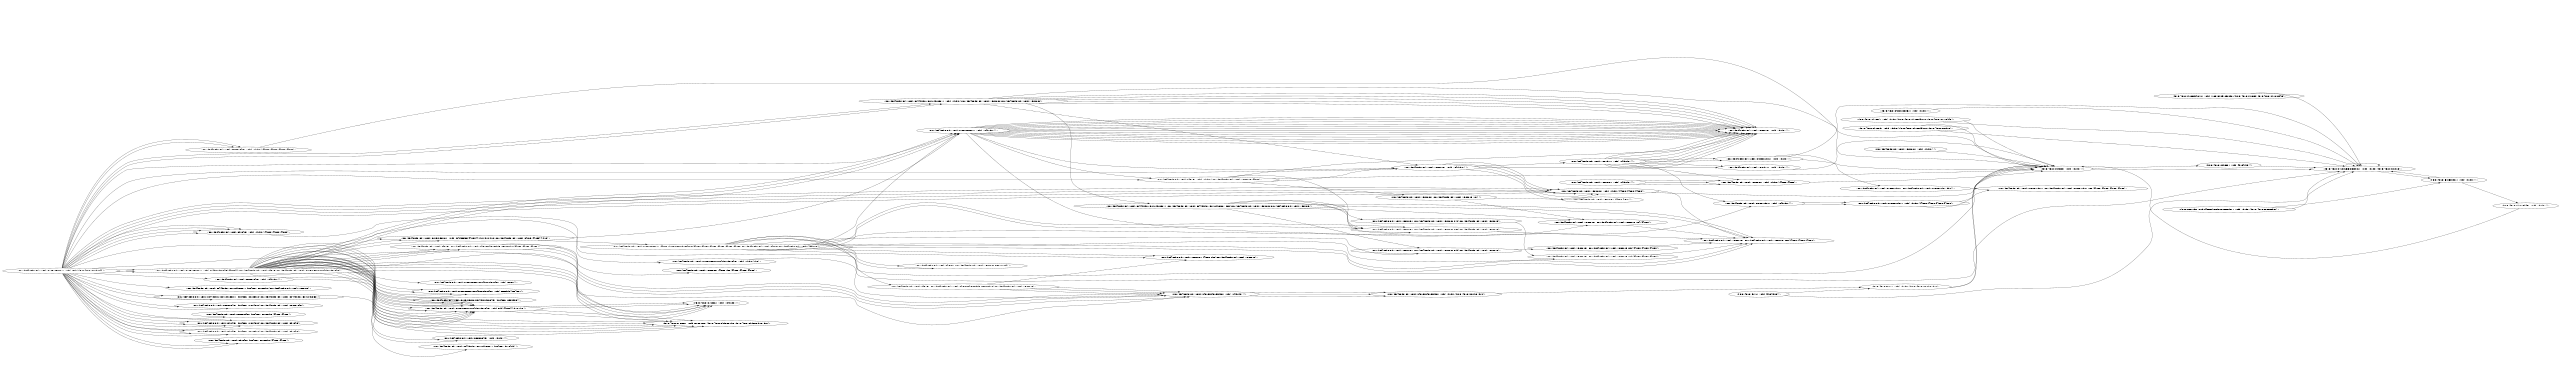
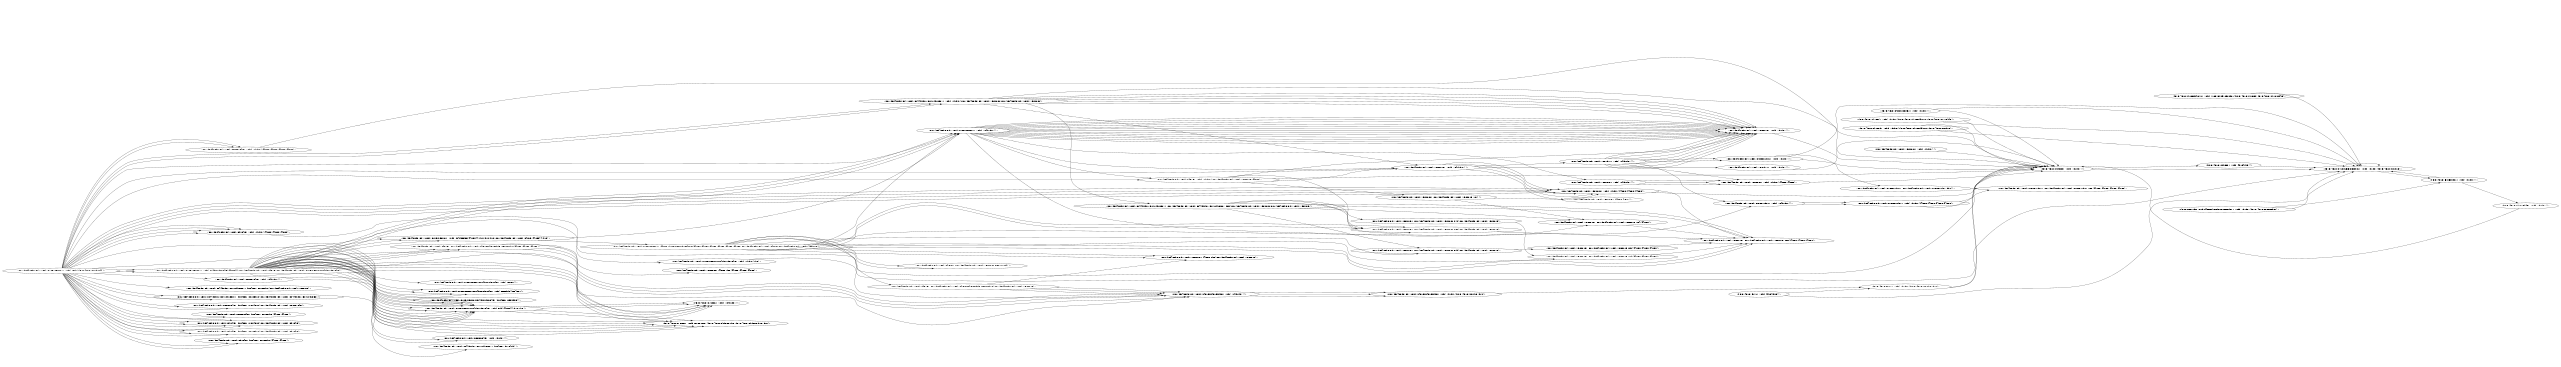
none -> (2002, 128)
none -> (1281, 152)
none -> (1900, 162)
(1683, 165) -> none
